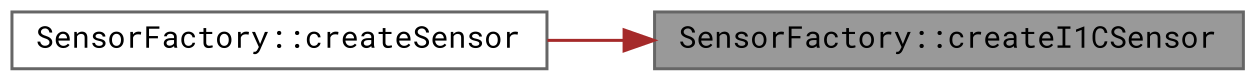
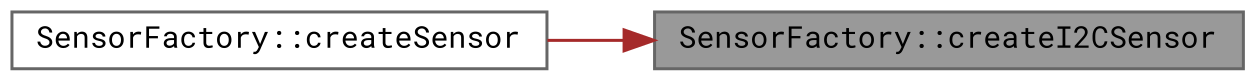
(949, 40) -> (949, 40)
